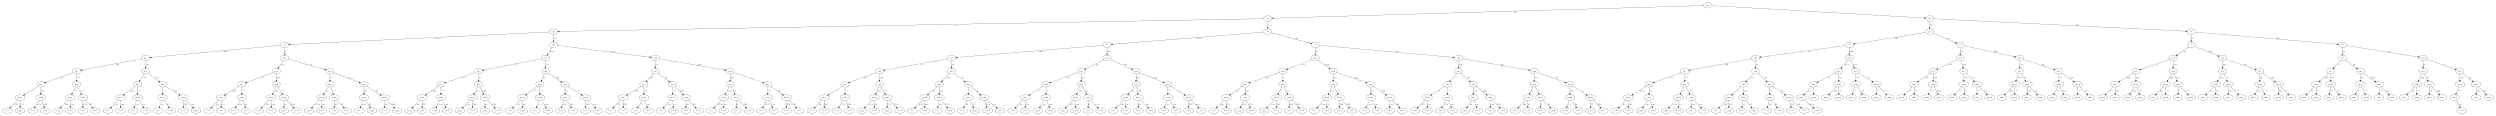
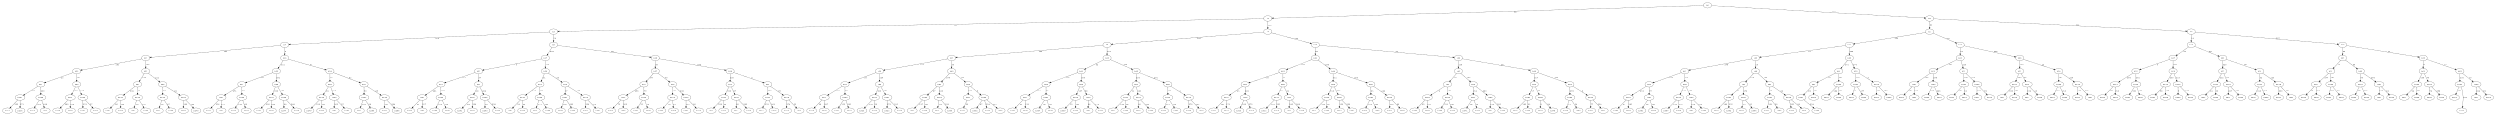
(971, 103) -> (980, 103)
(2458, 103) -> (2463, 97)
